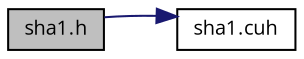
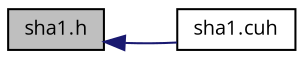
(130, 16) -> (151, 43)
